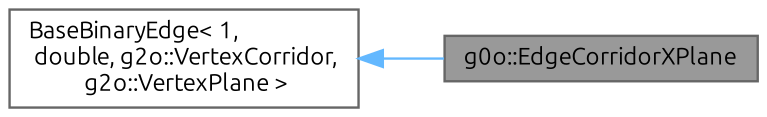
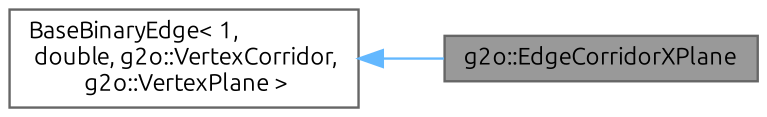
(601, 59) -> (601, 59)
